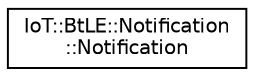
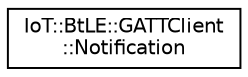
(127, 38) -> (124, 38)
